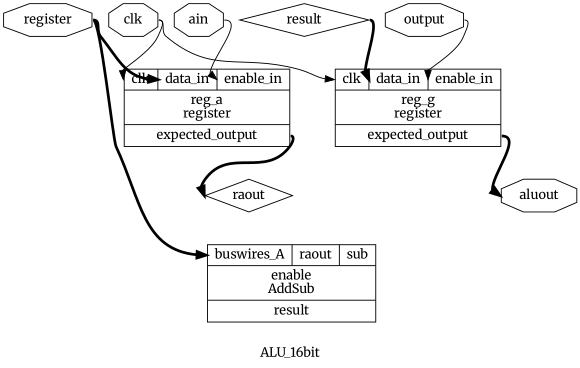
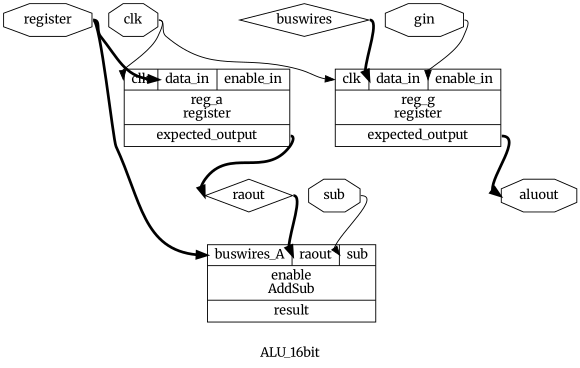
(199, 20) -> none
(304, 20) -> (304, 20)
(424, 20) -> (424, 20)
none -> (334, 196)
none -> (294, 220)
